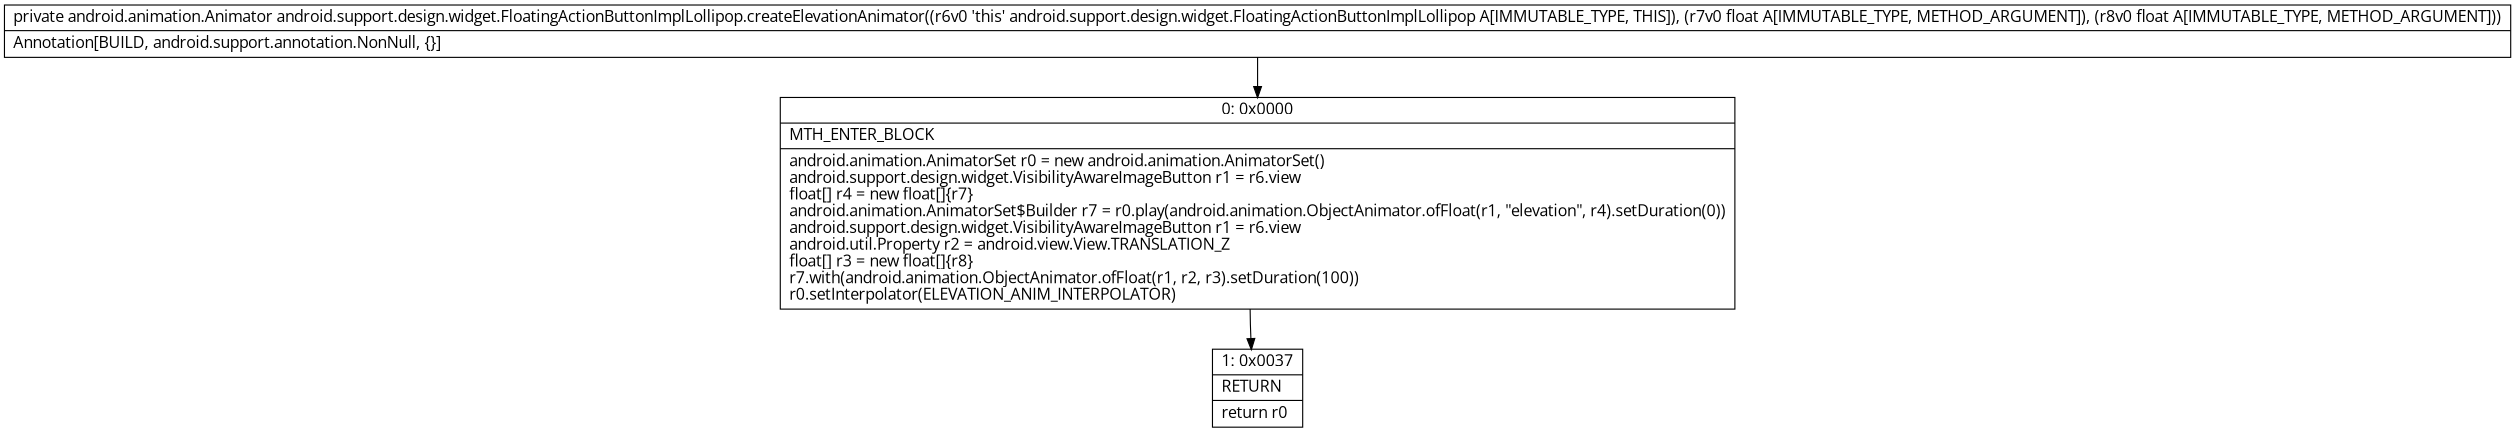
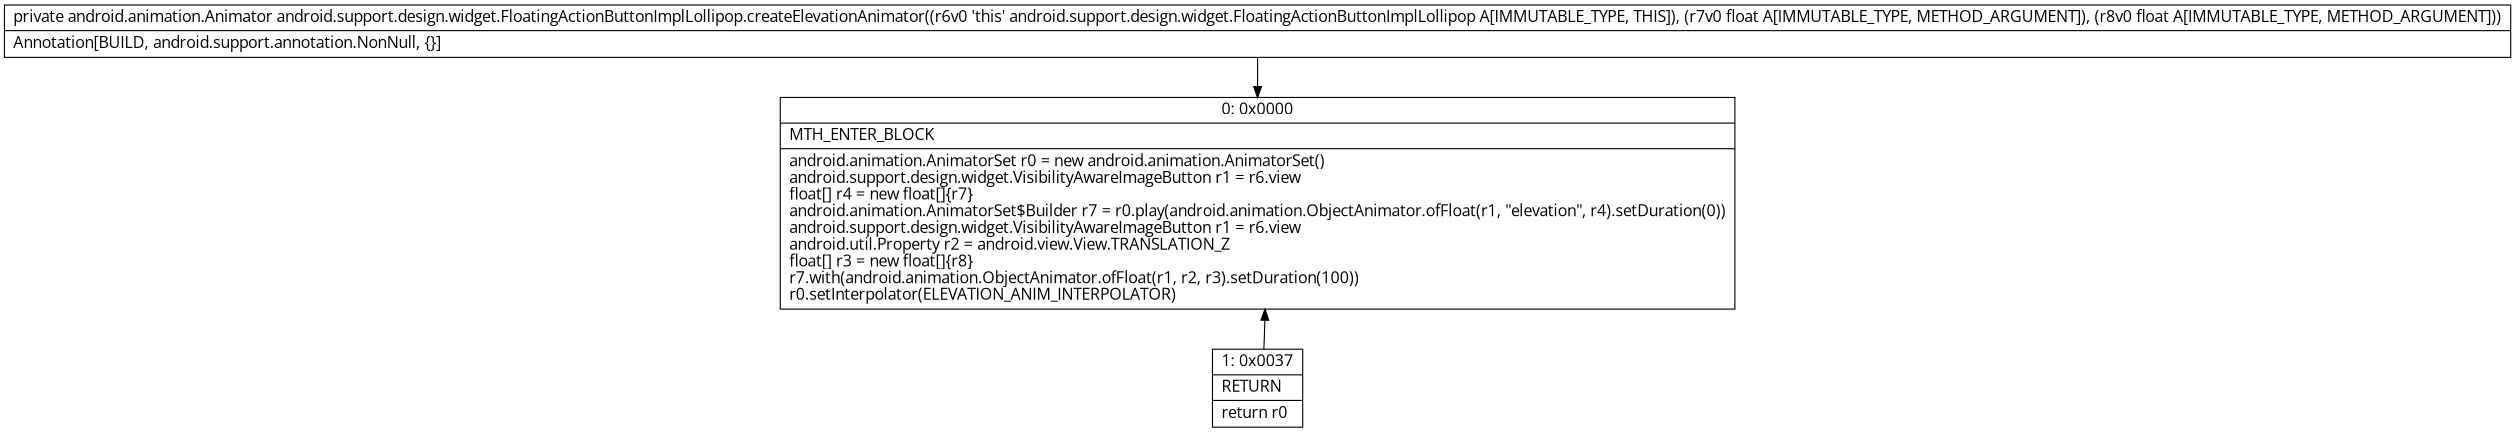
(1250, 324) -> (1264, 335)
